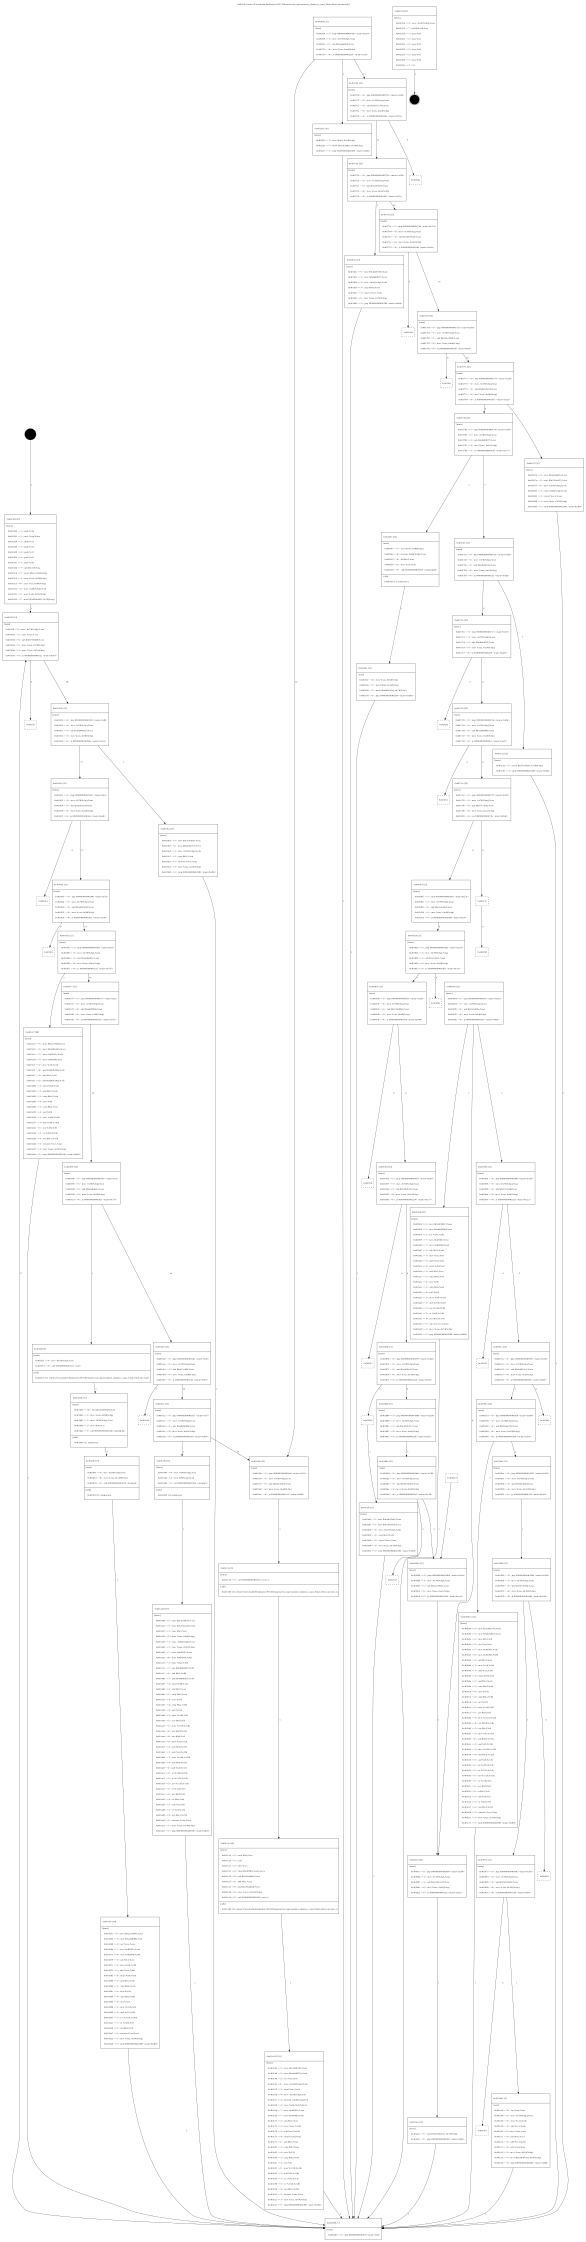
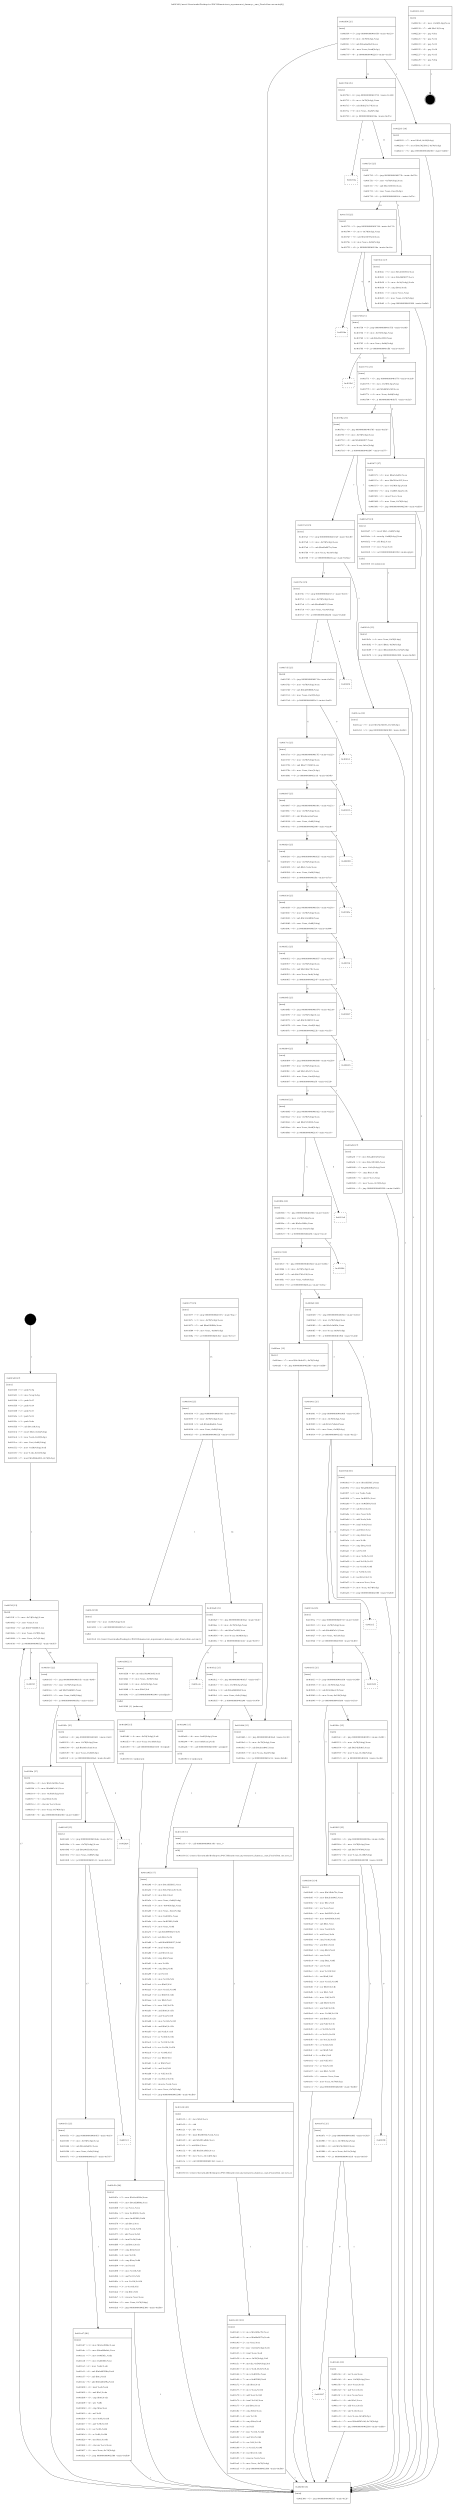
(482, 926) -> (339, 842)
(88, 977) -> none
(471, 1443) -> (316, 1293)
(370, 1463) -> (348, 1111)
(446, 1520) -> (333, 1250)
